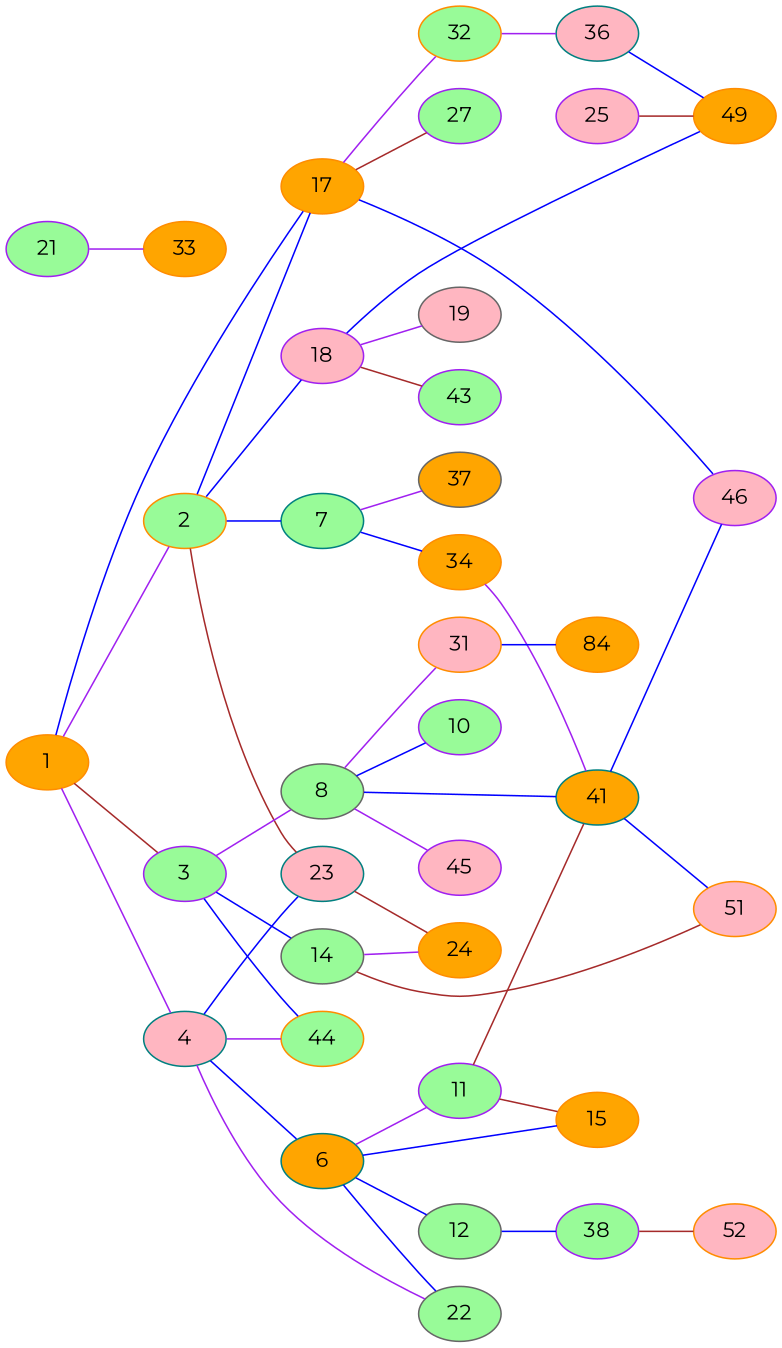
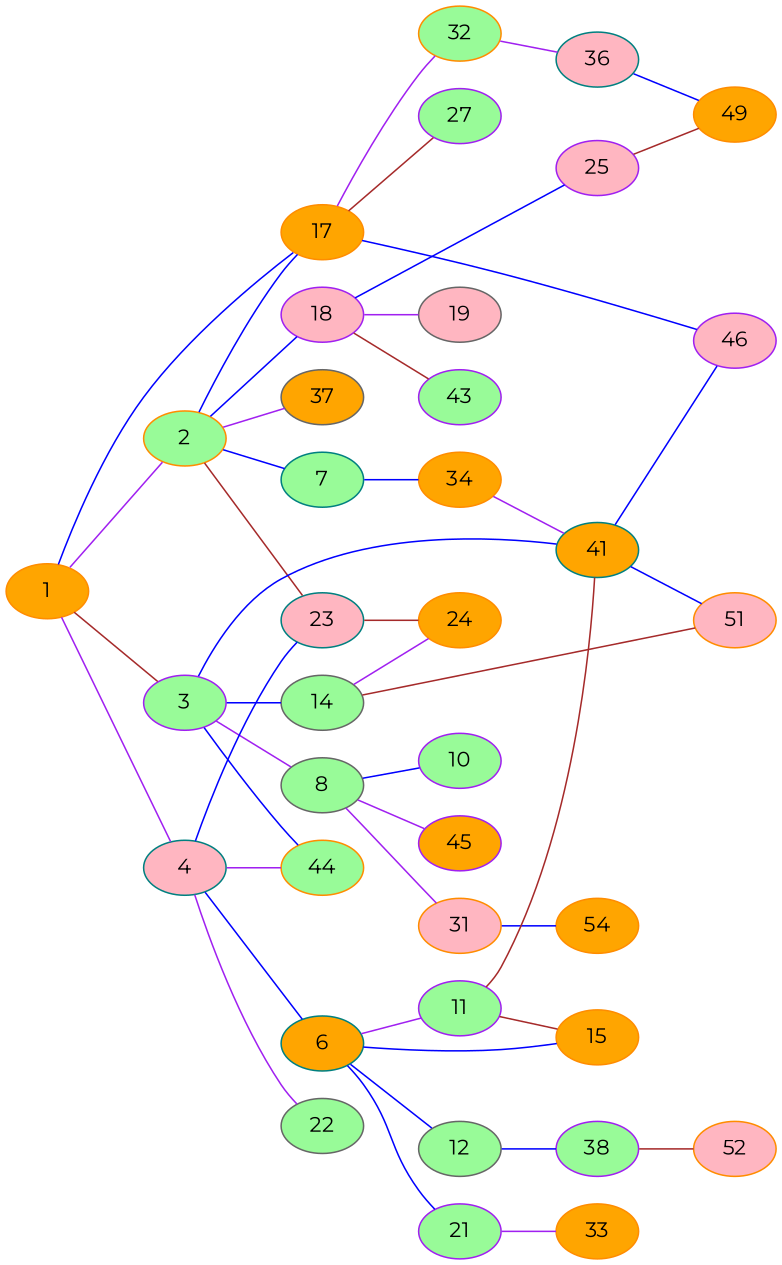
(516, 220) -> (460, 241)
(391, 500) -> (254, 418)
(597, 645) -> (597, 926)
(460, 794) -> (352, 552)
(460, 868) -> (460, 843)
(389, 1239) -> (391, 1137)
